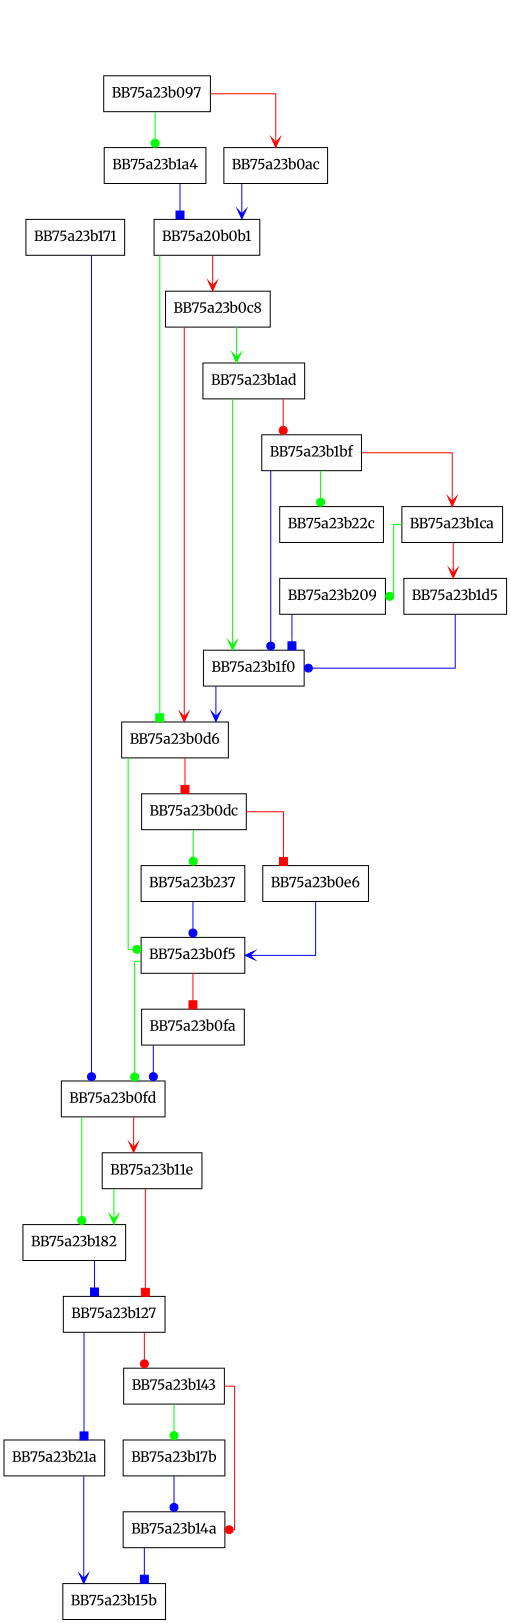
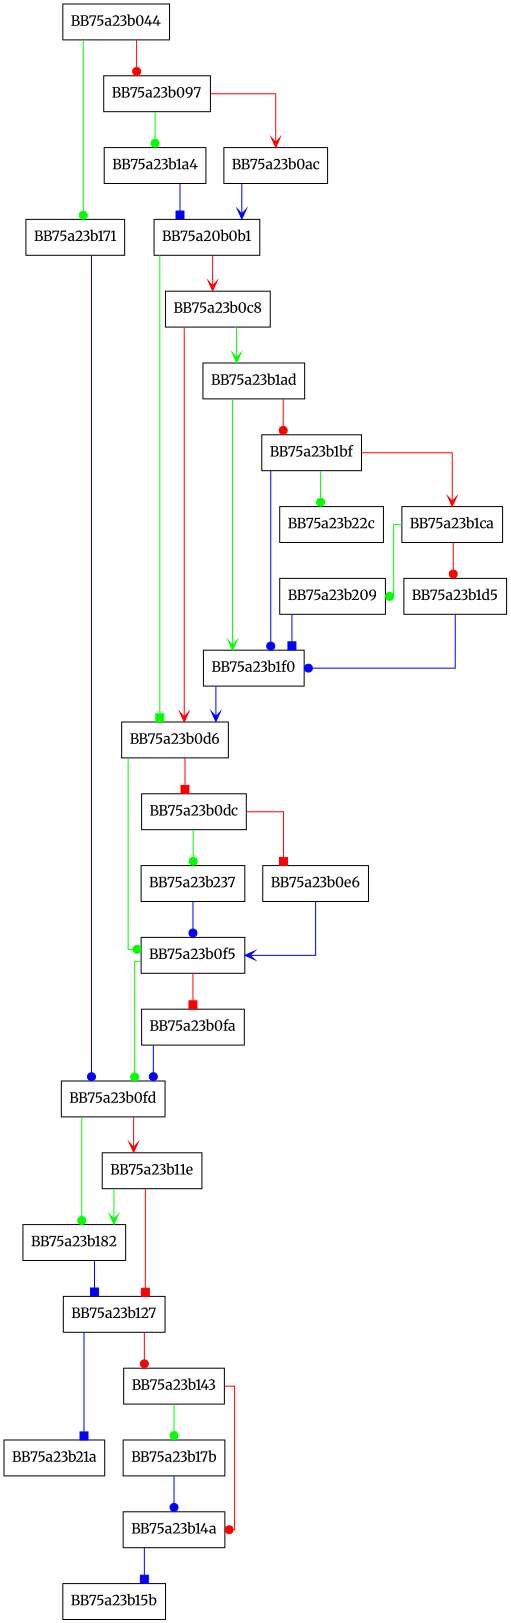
none -> (116, 22)
(453, 556) -> (453, 556)
(84, 1525) -> none
